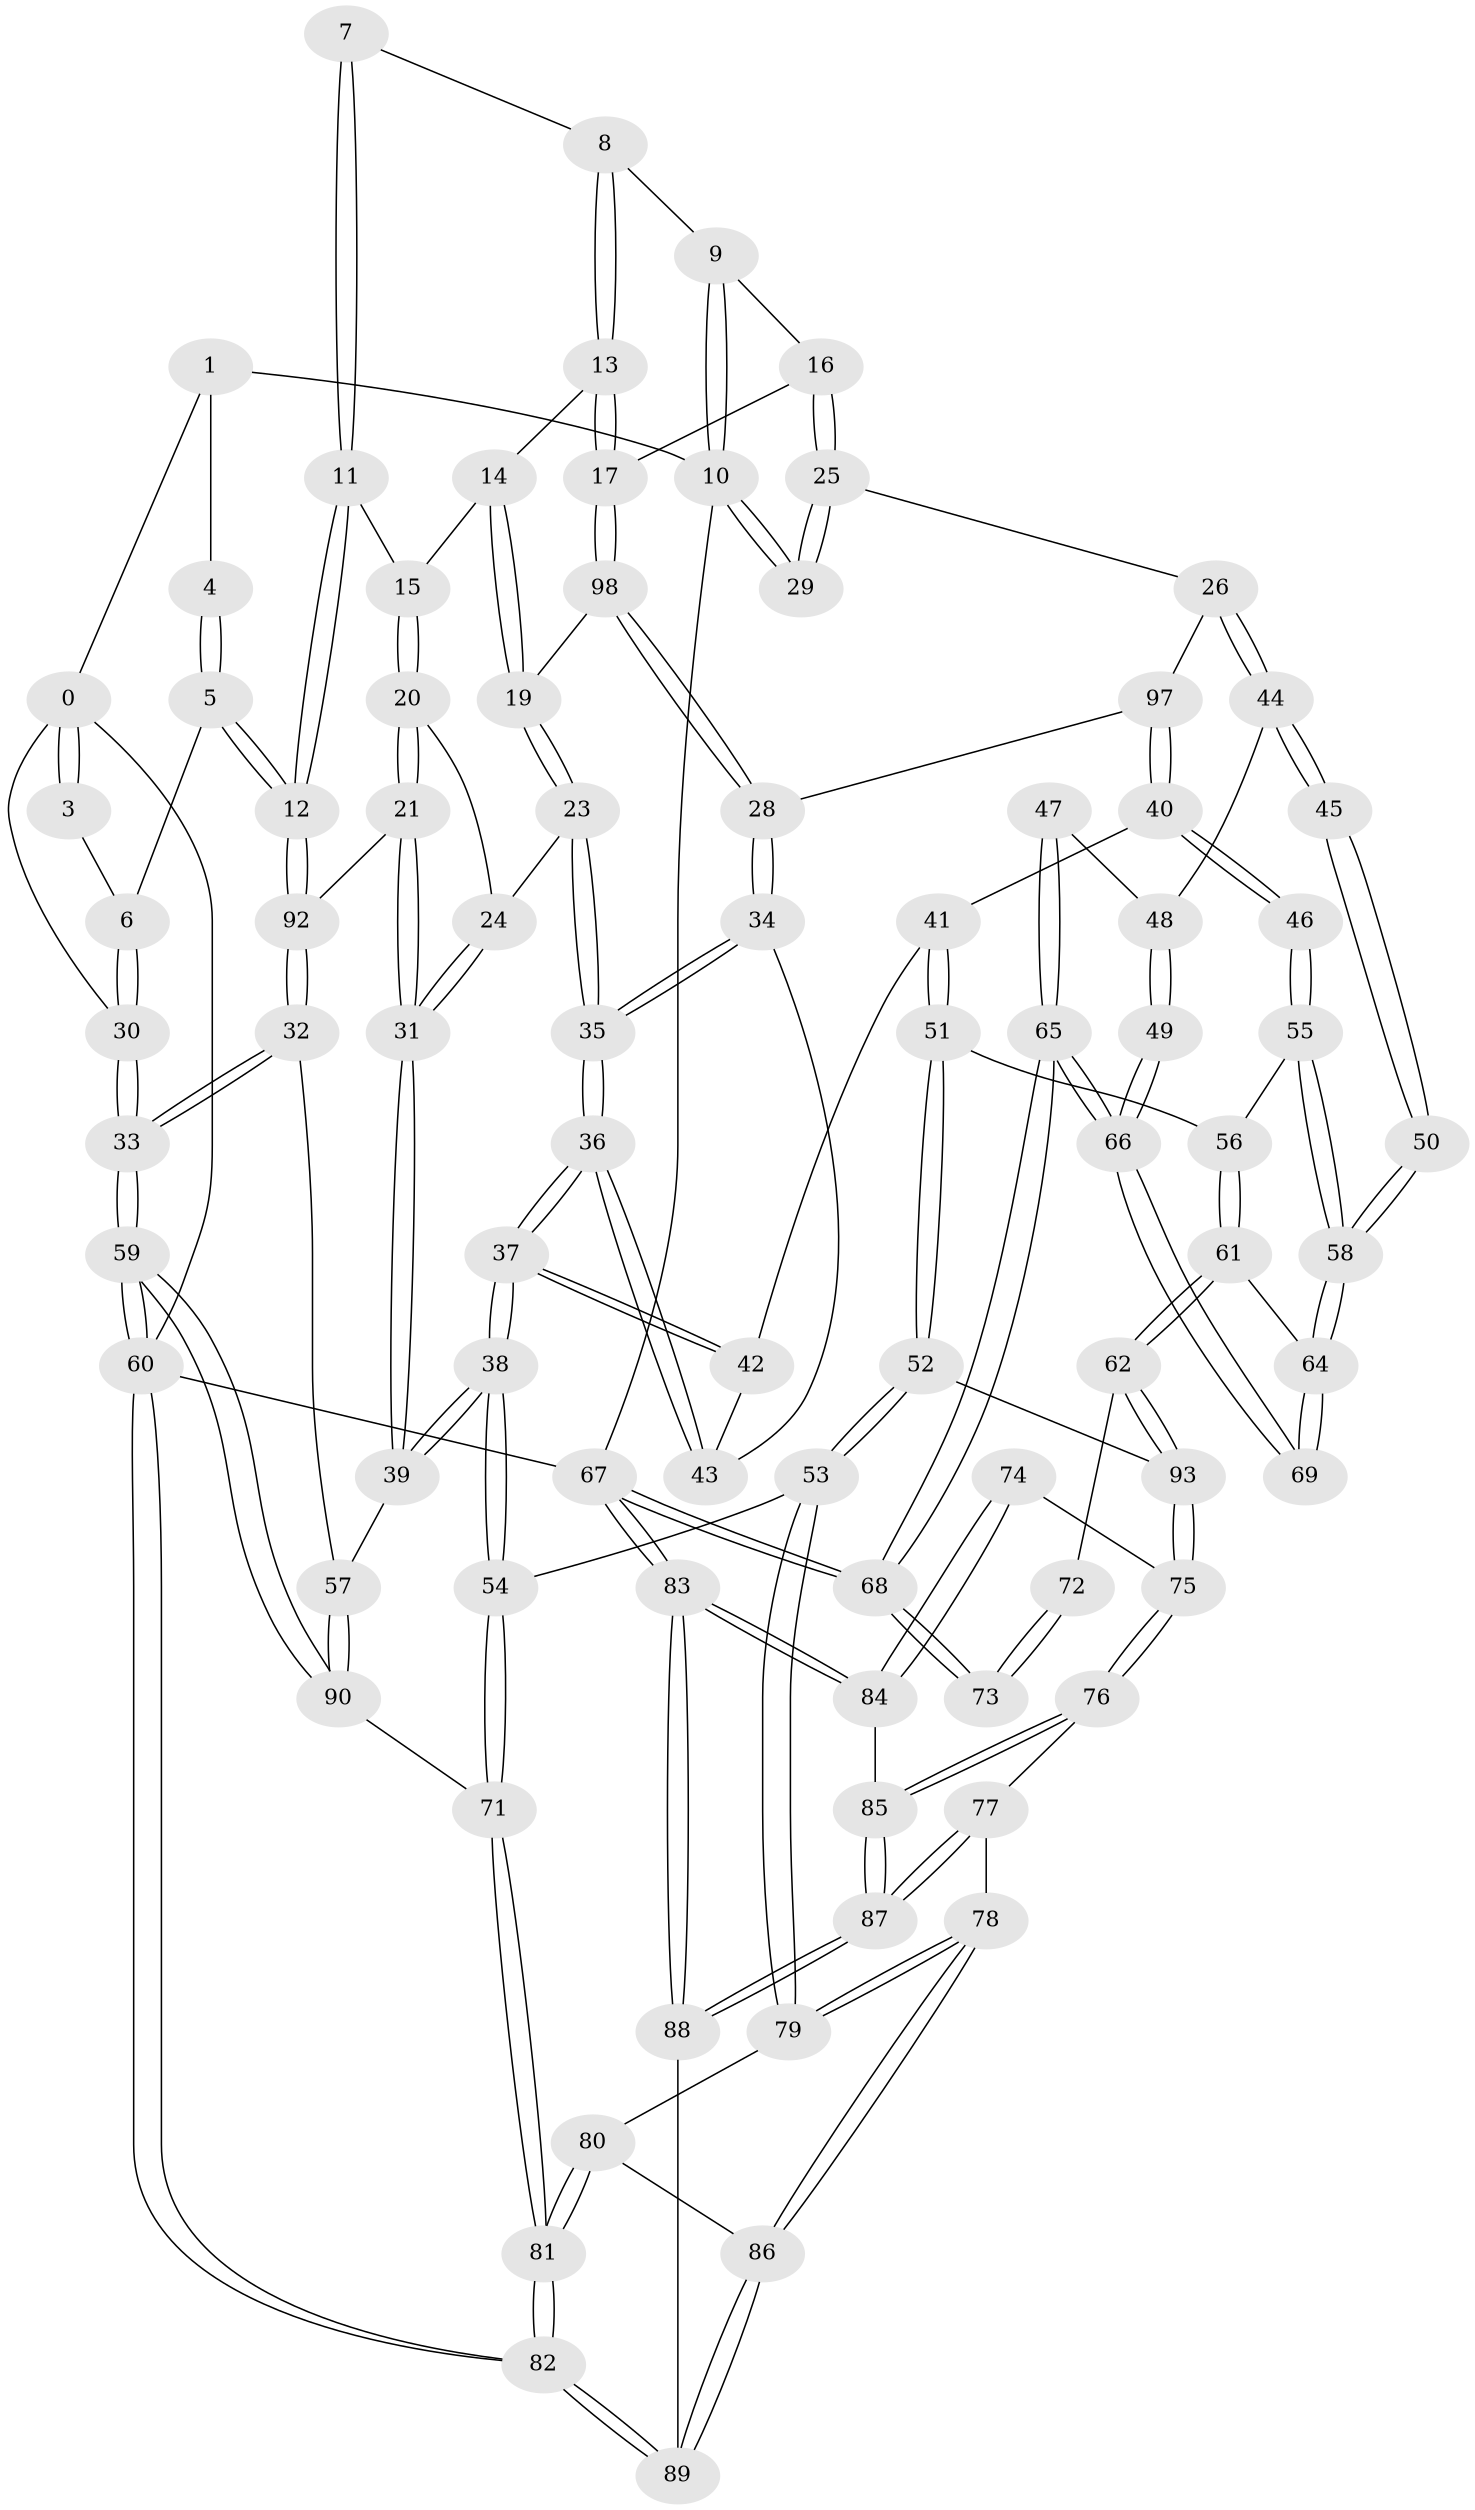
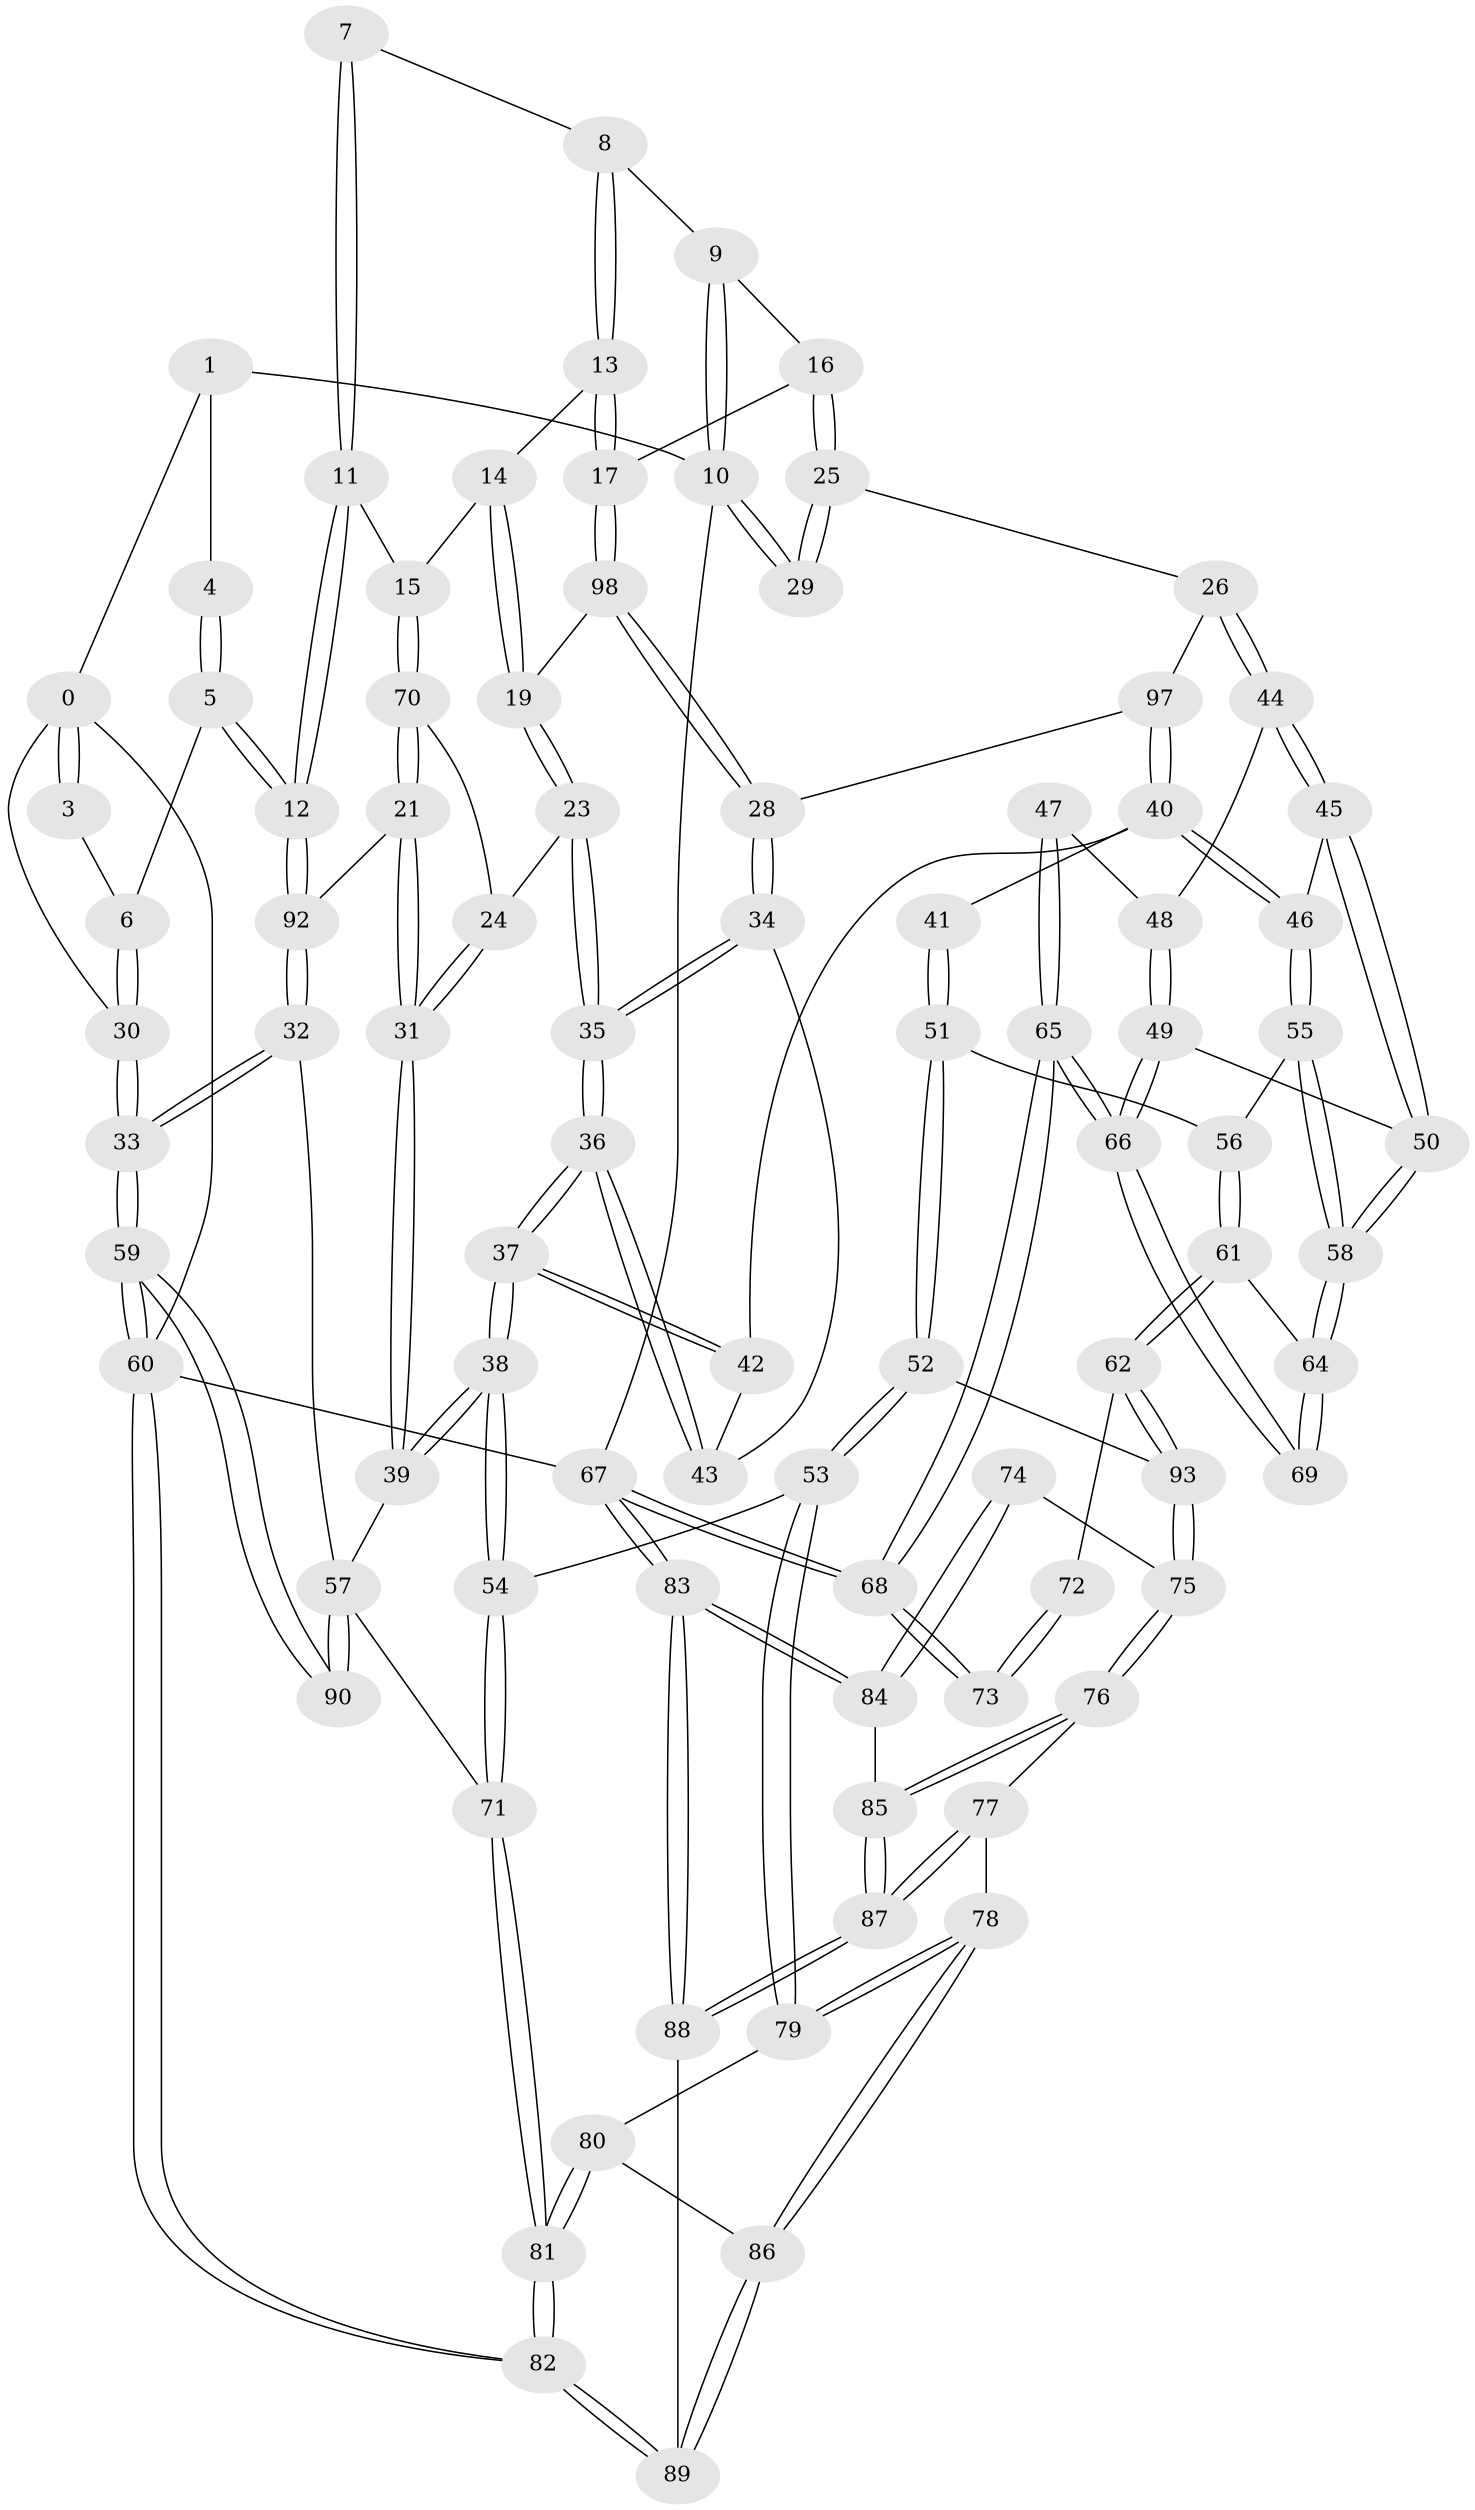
(408, 700) -> (408, 700)
none -> (1315, 866)
none -> (1289, 1086)
(818, 1157) -> (819, 981)
(416, 1754) -> (417, 1699)
